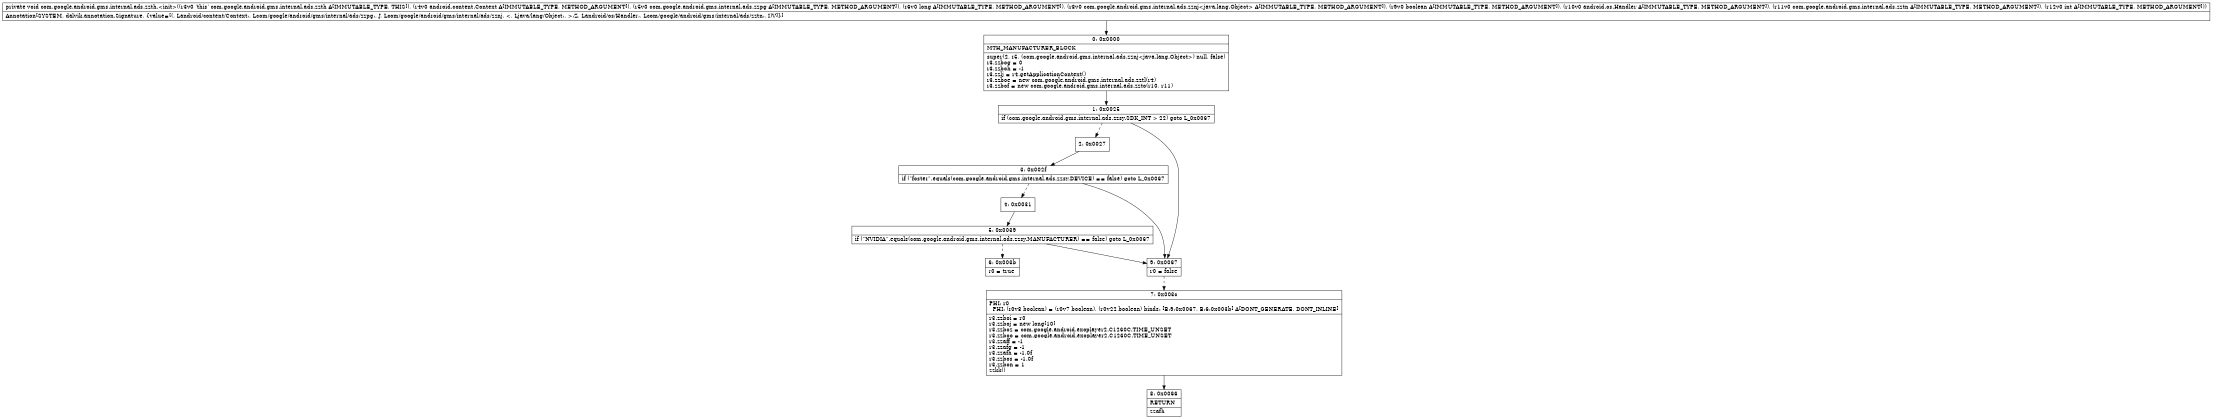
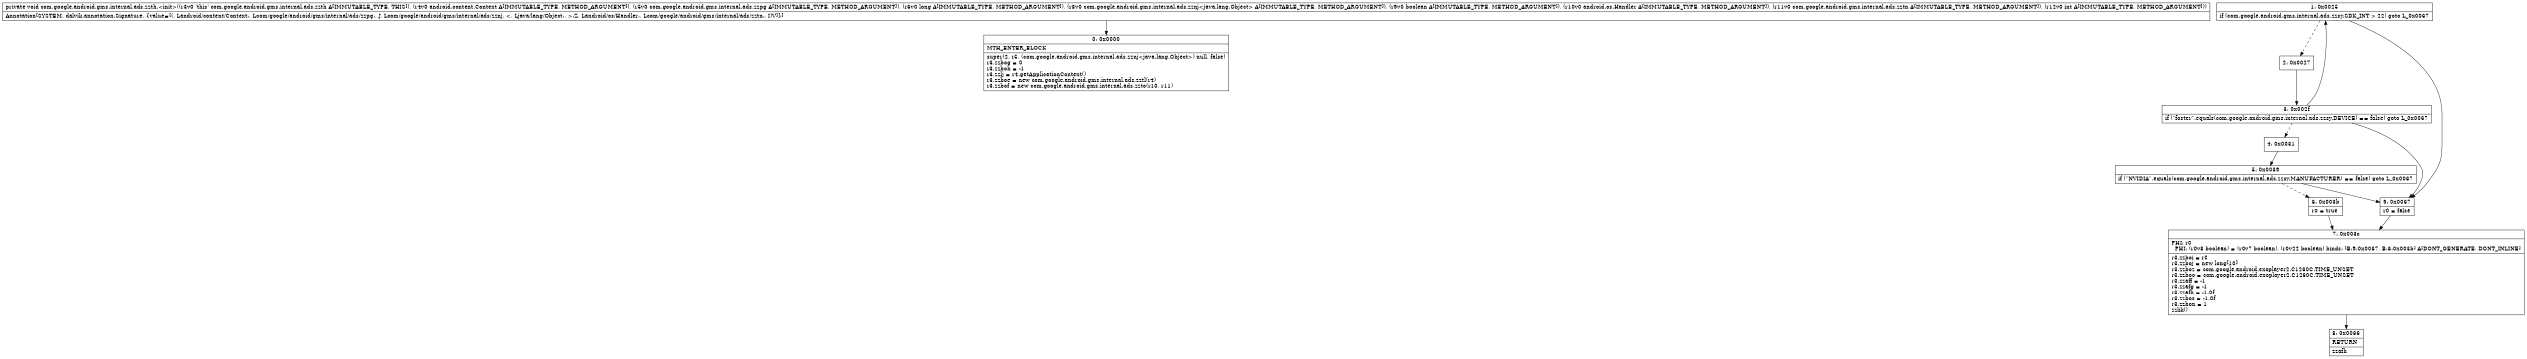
(1032, 48) -> (1017, 48)
(1106, 96) -> (2324, 67)
none -> (2330, 221)
(1164, 281) -> (2386, 221)
